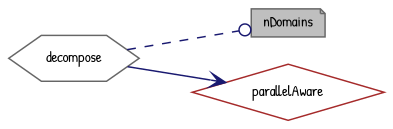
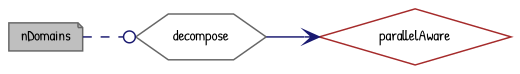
(183, 40) -> (103, 37)
